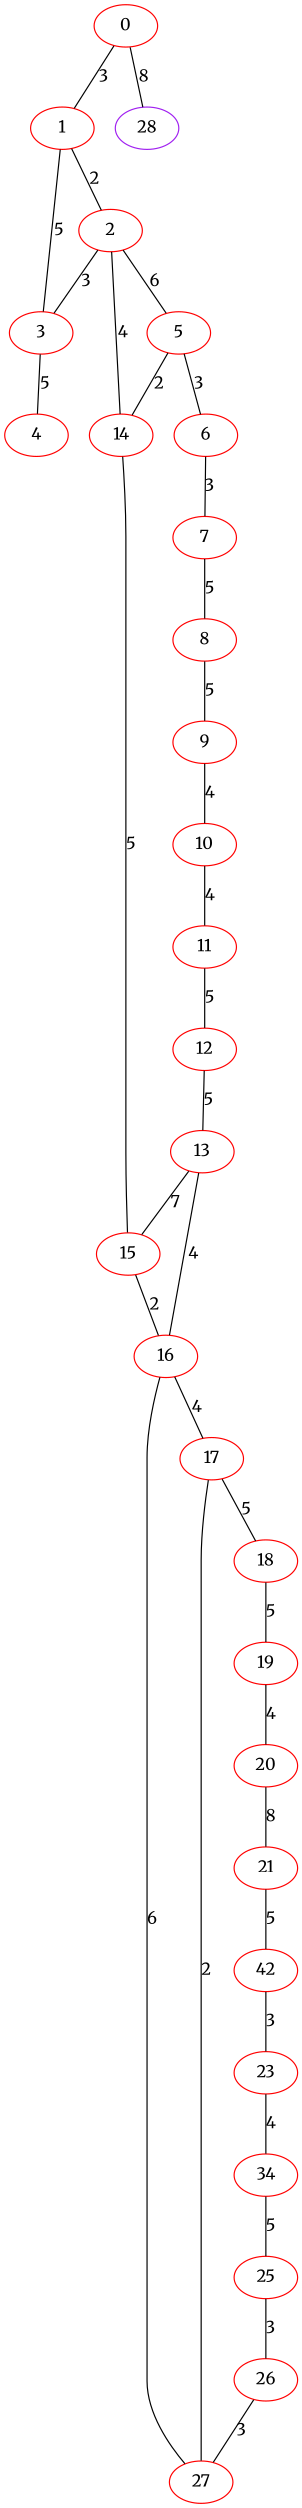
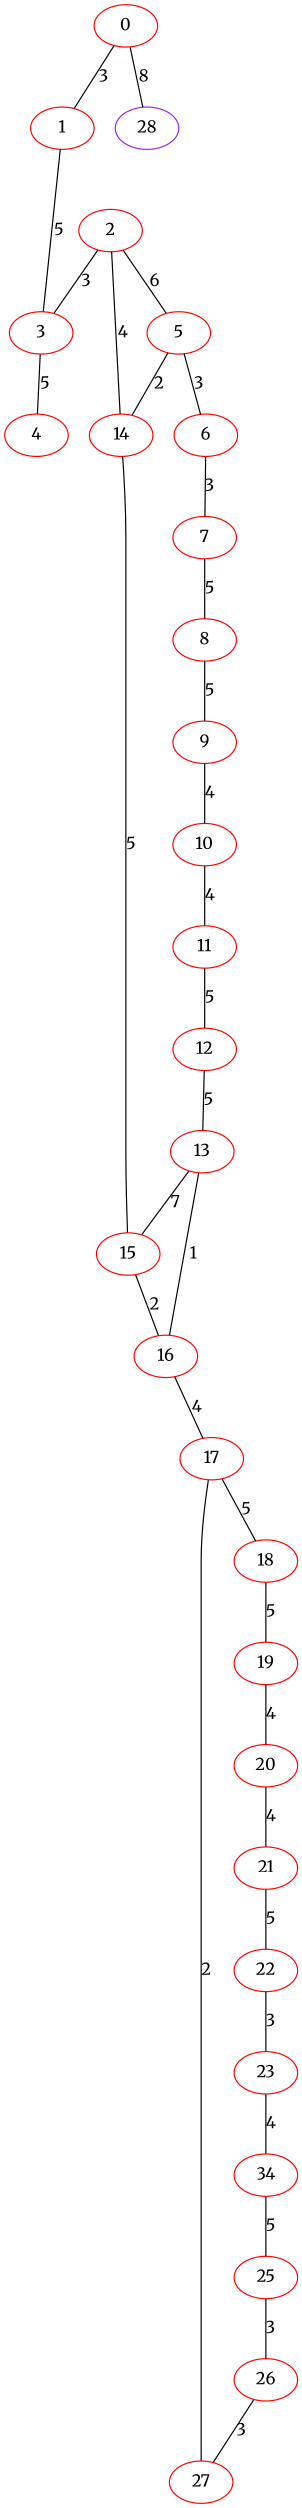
(86, 179) -> none
(194, 1254) -> (194, 1254)
(271, 1817) -> (271, 1817)
(147, 1925) -> none
(266, 1970) -> (266, 1970)
